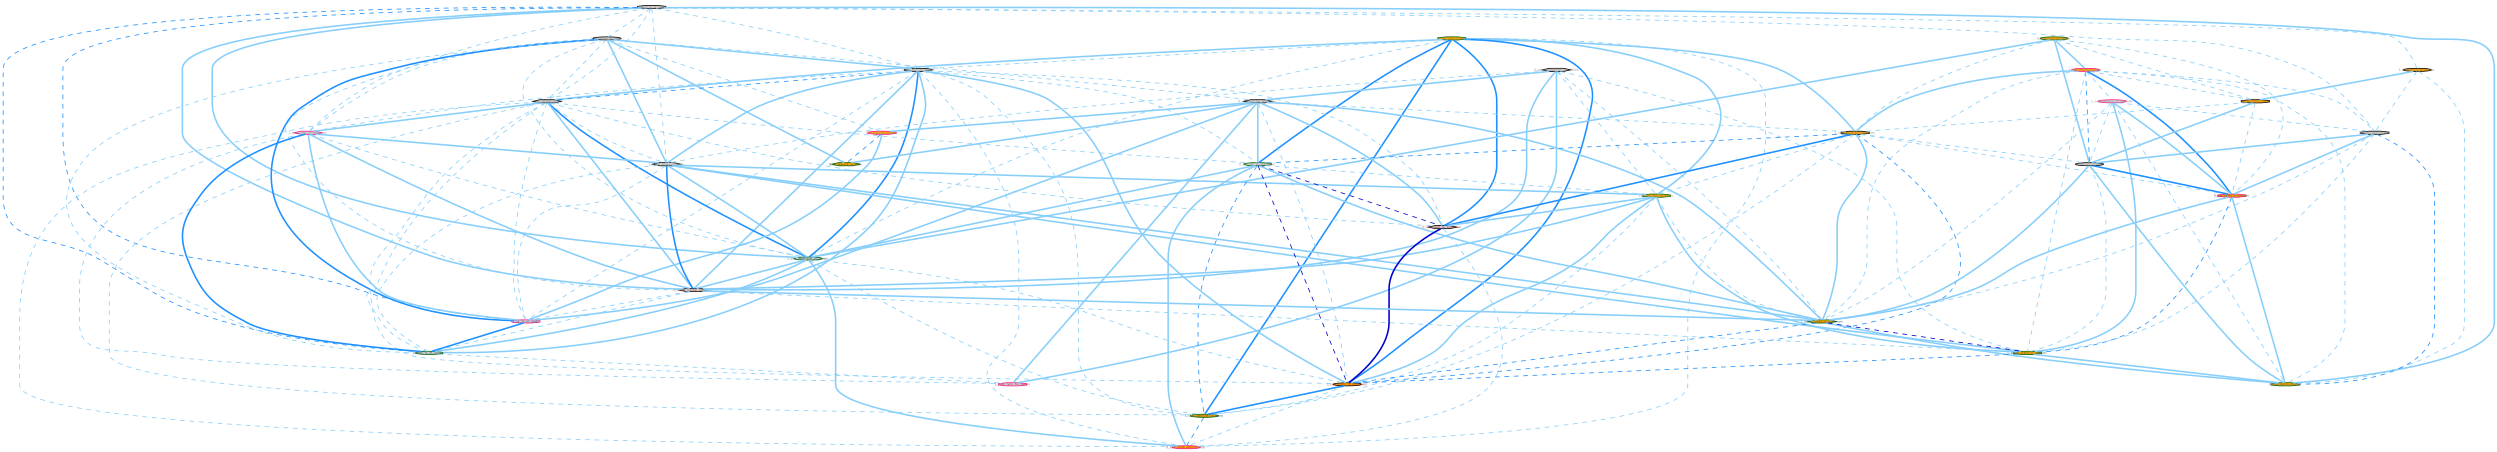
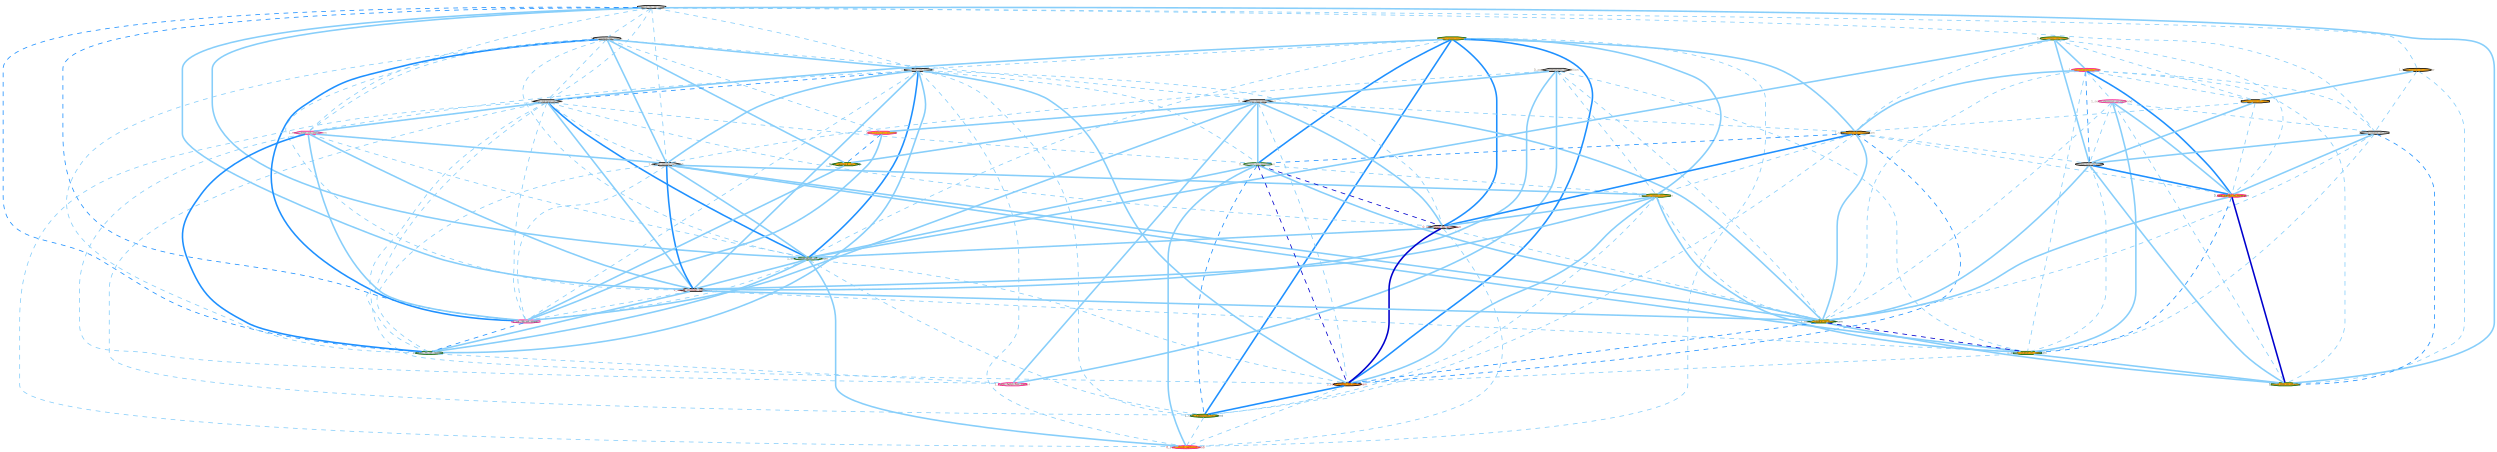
none -> (686, 243)
none -> (1125, 243)
none -> (1614, 270)
(2258, 290) -> (2258, 290)
none -> (672, 301)
(555, 323) -> (555, 323)
(494, 332) -> (494, 332)
(1704, 368) -> (1704, 368)
(1195, 431) -> (1195, 431)
